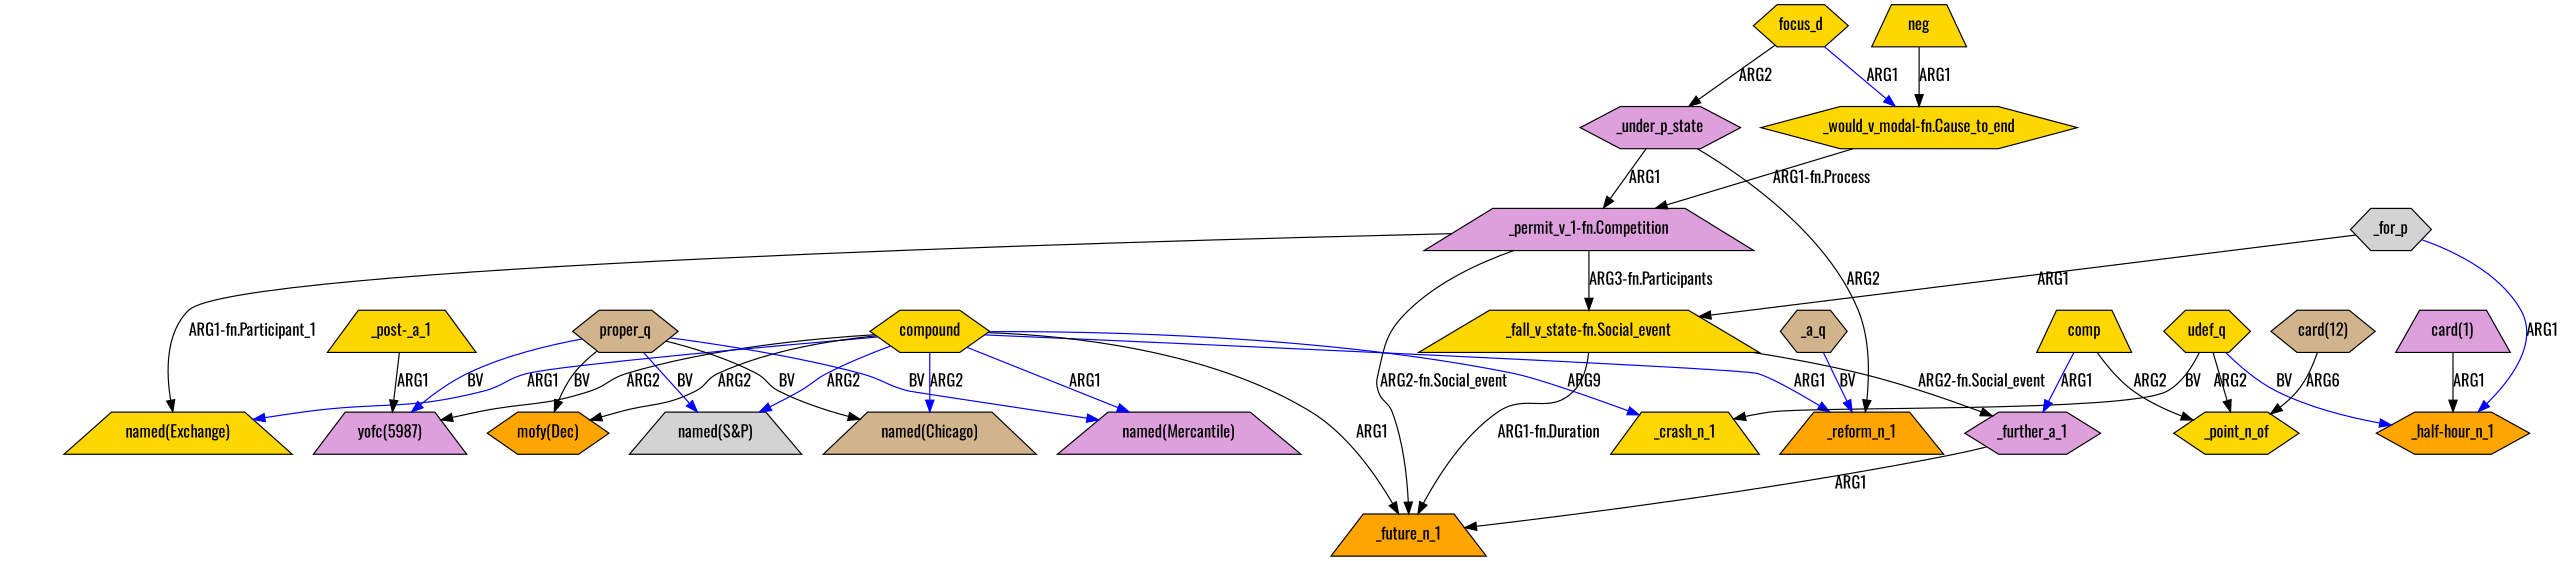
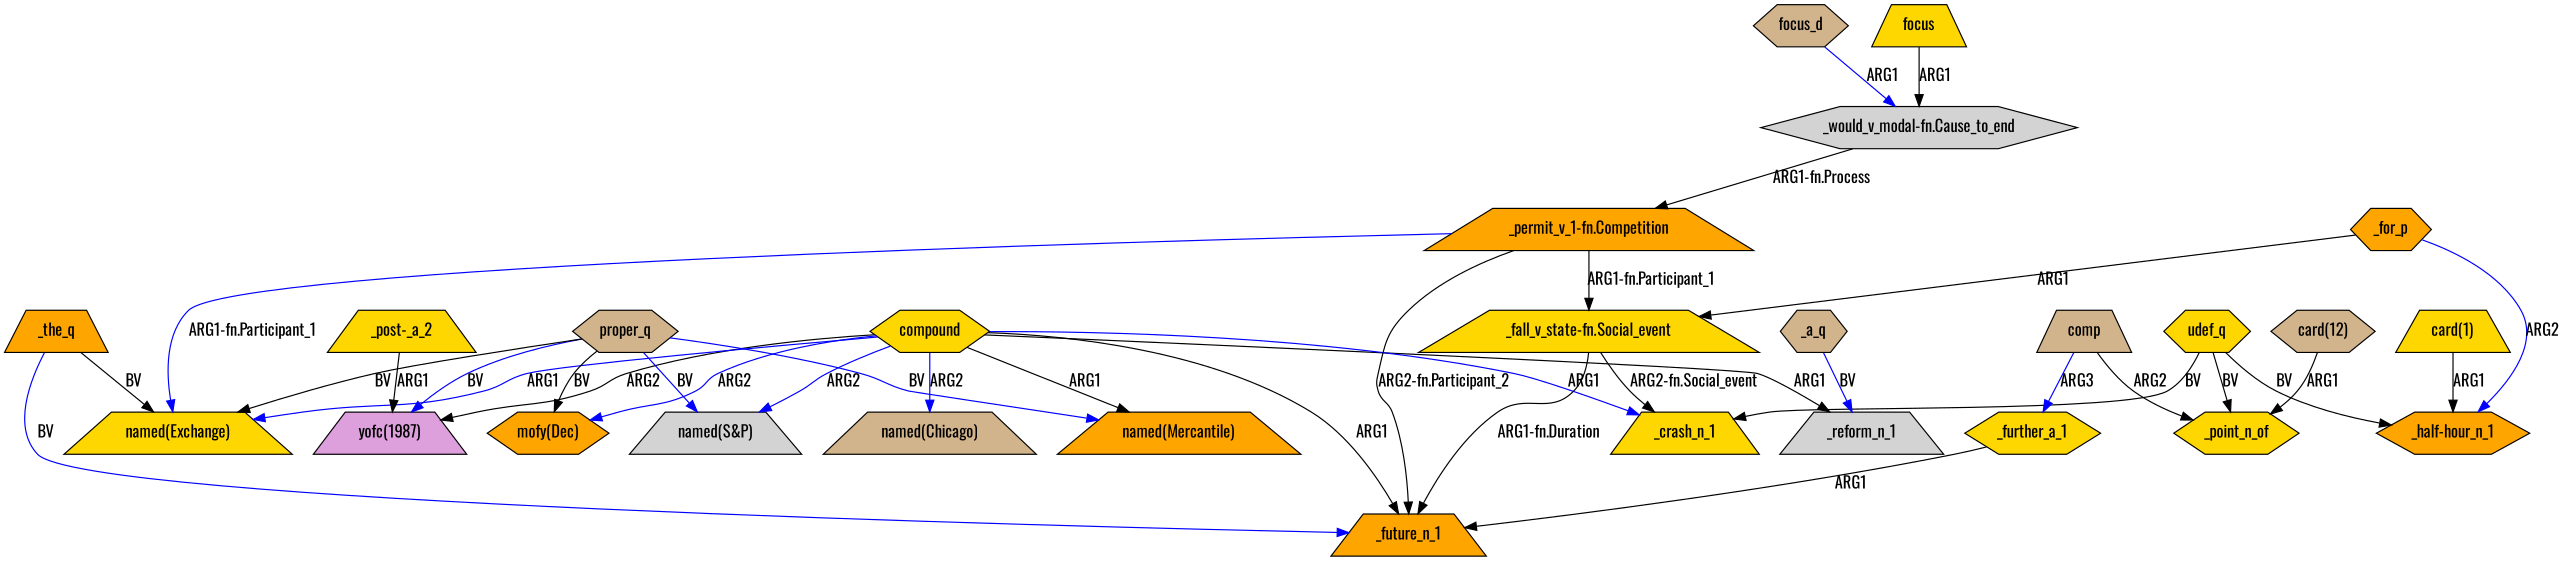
(1801, 26) -> (1801, 26)
(1919, 26) -> (1919, 26)
(1660, 128) -> none
(1919, 128) -> (1919, 128)
(1589, 229) -> (1589, 229)
(2391, 229) -> (2391, 229)
(771, 256) -> (771, 256)
(1651, 280) -> (1651, 280)
none -> (56, 331)
(402, 331) -> (402, 331)
(2084, 331) -> (2084, 331)
(2453, 331) -> (2453, 331)
(2543, 331) -> (2543, 331)
(1469, 357) -> (1469, 357)
(728, 369) -> (735, 366)
(1857, 373) -> (1621, 381)
(759, 375) -> (414, 366)
(1043, 378) -> (1043, 378)
(1444, 382) -> (1444, 382)
(1584, 382) -> (1584, 382)
(2077, 382) -> (2077, 382)
(2231, 382) -> (2231, 382)
(2323, 382) -> (2323, 382)
(2301, 402) -> (2301, 402)
(390, 433) -> (390, 433)
(1179, 433) -> (1179, 433)
(1862, 433) -> (1862, 433)
(2033, 433) -> (2033, 433)
